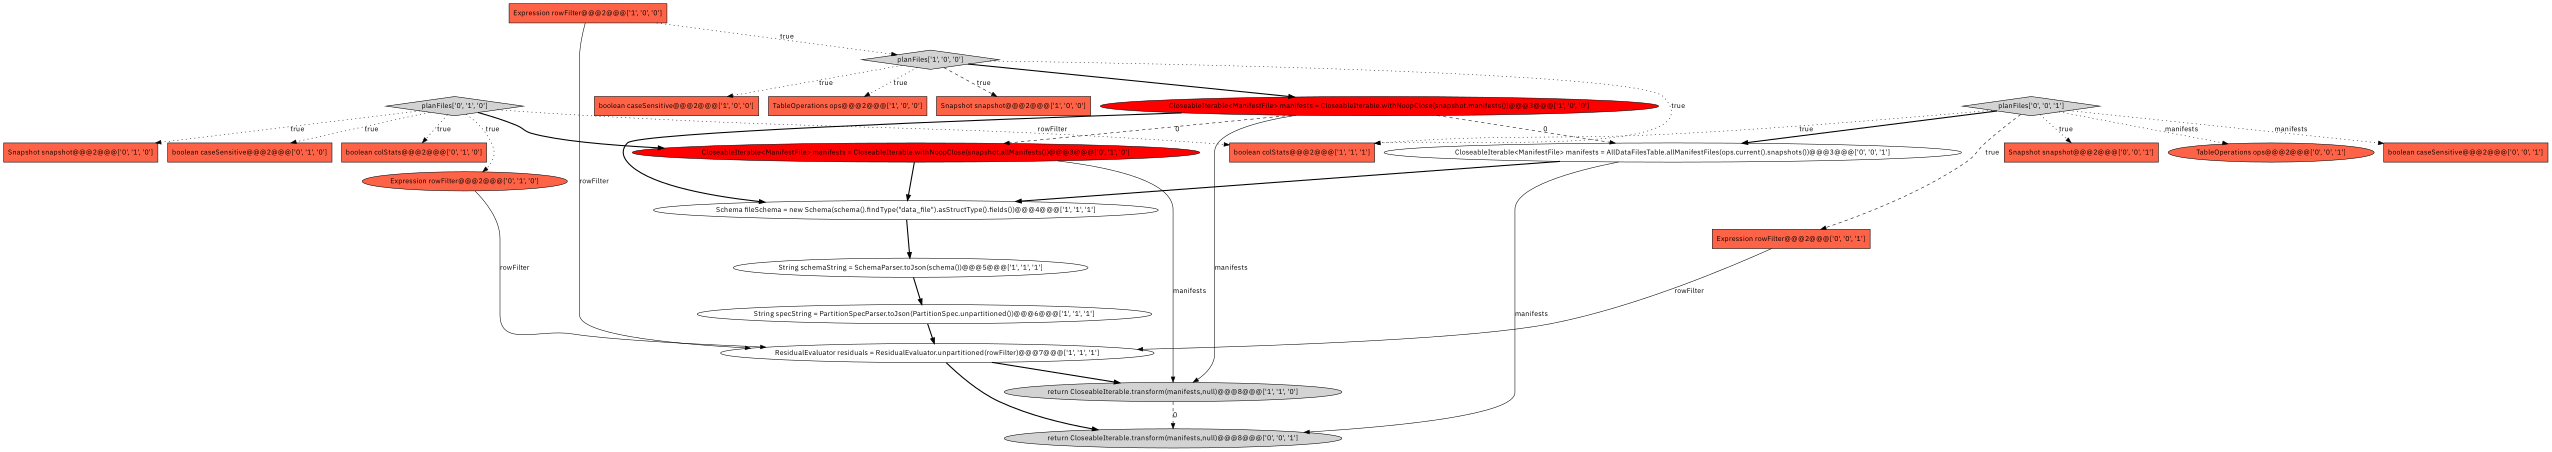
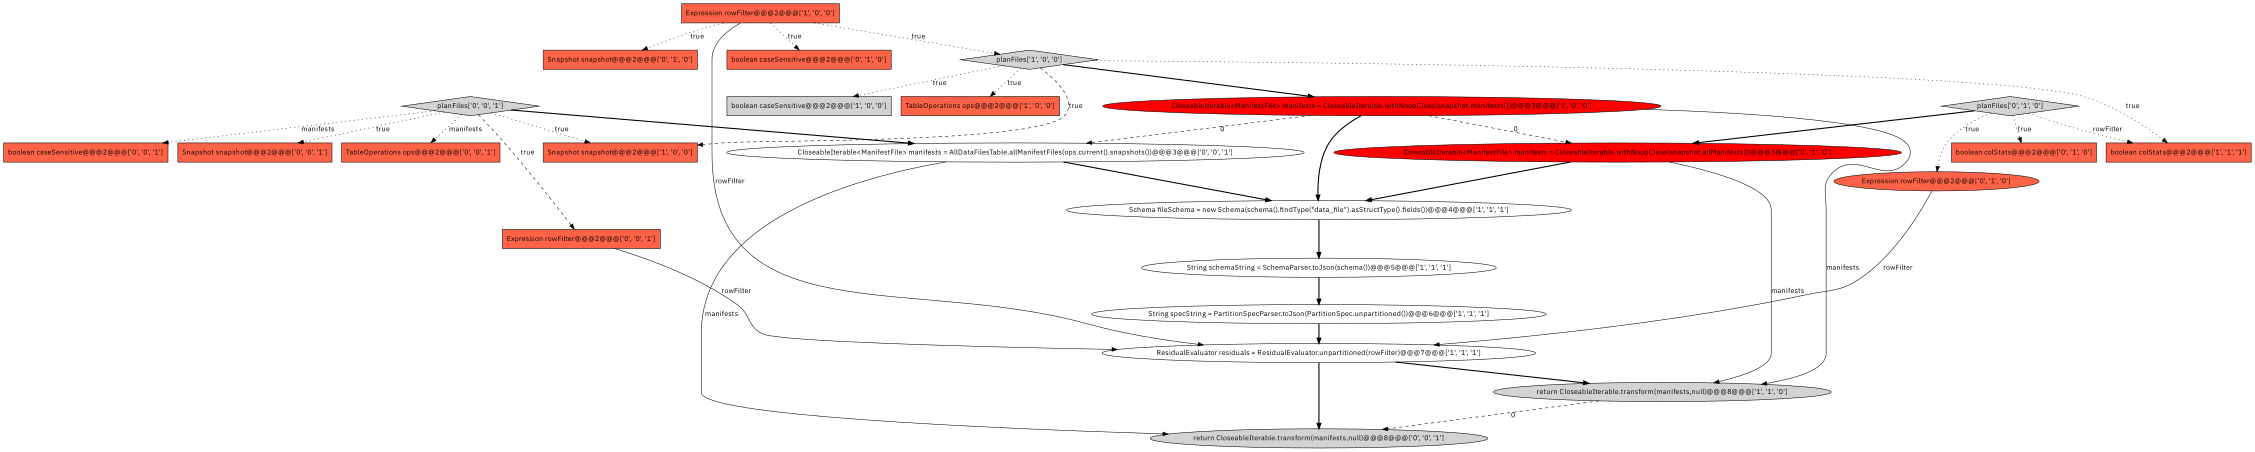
(677, 106) -> (809, 106)
(290, 127) -> (685, 34)
(363, 127) -> (783, 35)
(1686, 133) -> (538, 127)
(2271, 153) -> (421, 153)
